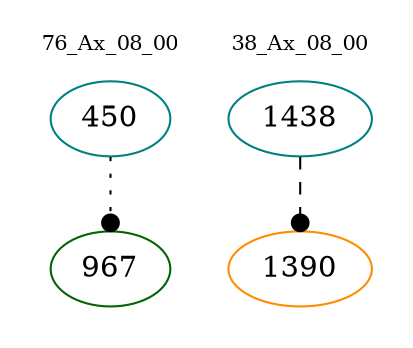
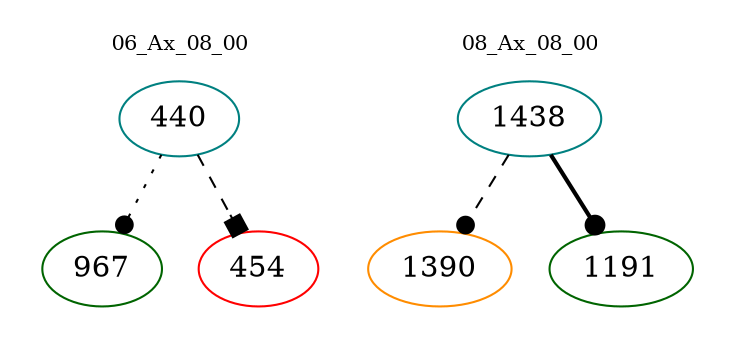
(110, 45) -> (180, 45)
(300, 45) -> (531, 45)
(110, 119) -> (179, 119)
none -> (259, 269)
none -> (621, 269)
